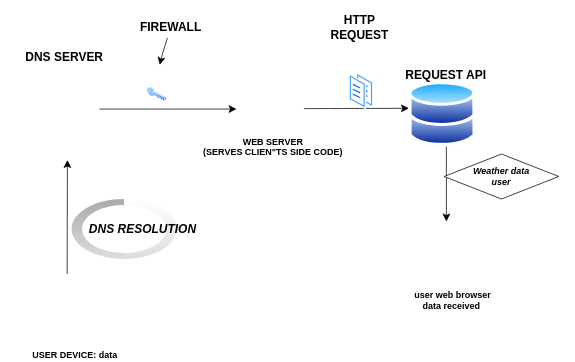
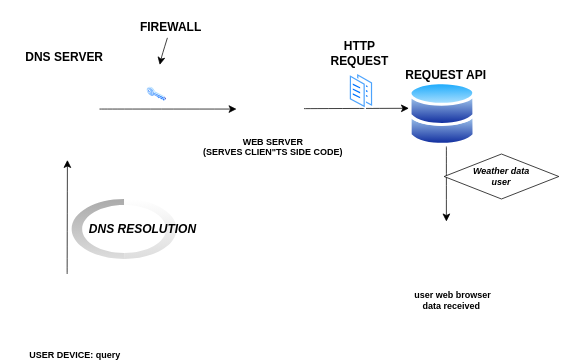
(360, 27) -> (360, 54)
(75, 356) -> (75, 356)
